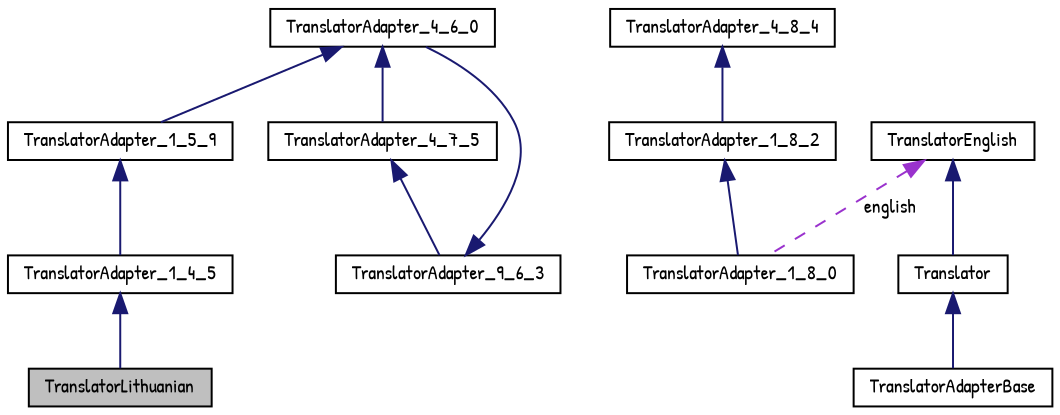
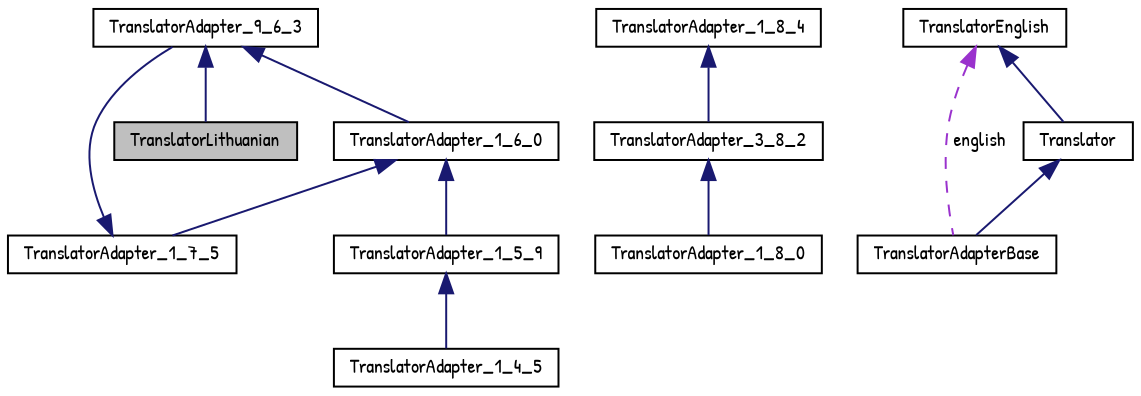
(383, 28) -> (446, 141)
(722, 28) -> (709, 28)
(383, 141) -> (122, 254)
(722, 141) -> (709, 141)
(838, 213) -> (946, 149)
(120, 341) -> (206, 95)
